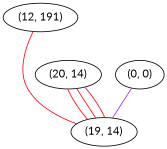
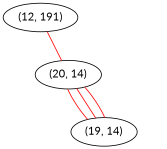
(140, 75) -> none
(28, 89) -> (54, 46)
